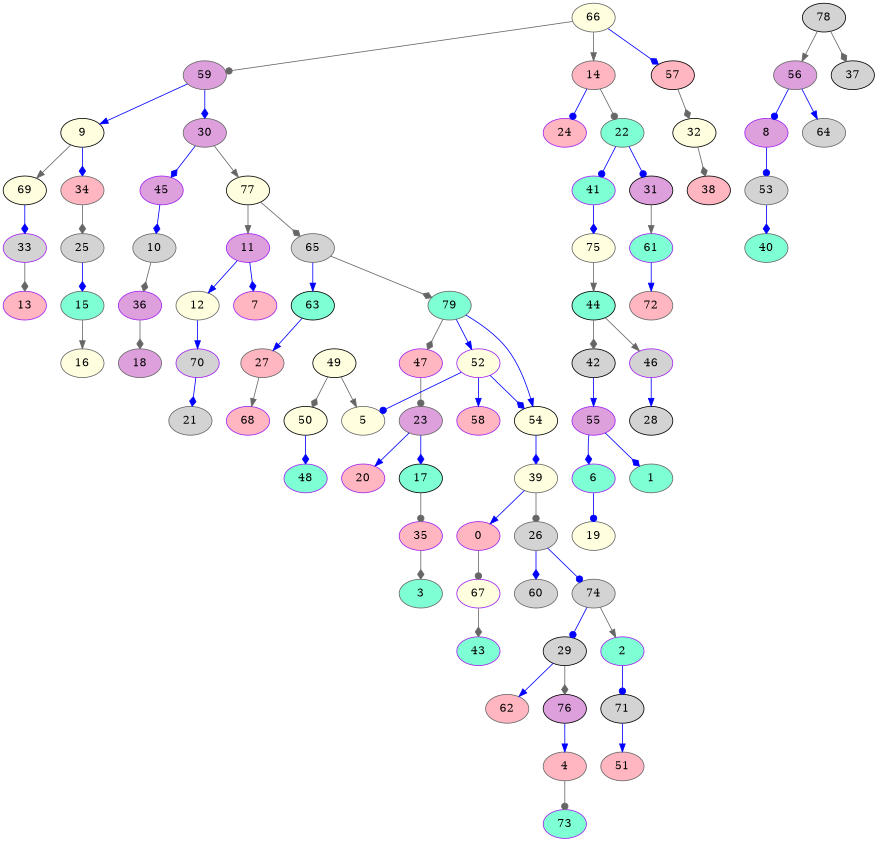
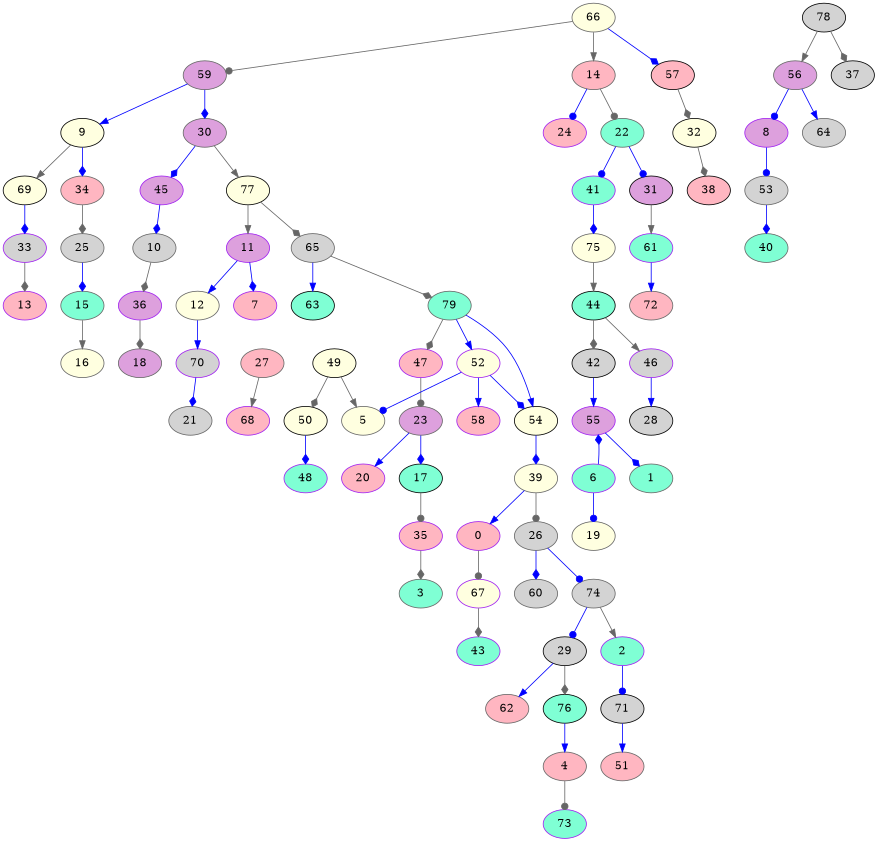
(290, 331) -> none
(588, 445) -> (599, 454)
(565, 709) -> (565, 709)
